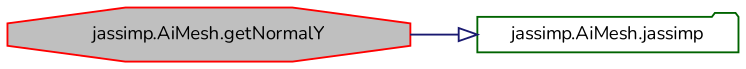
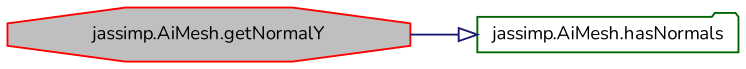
(608, 35) -> (608, 35)
